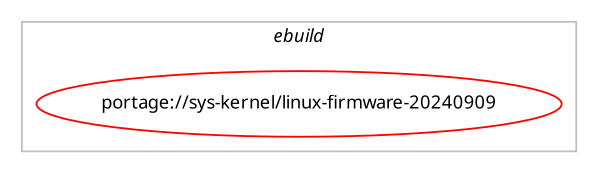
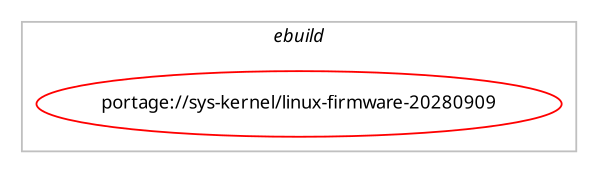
(299, 104) -> (299, 104)
